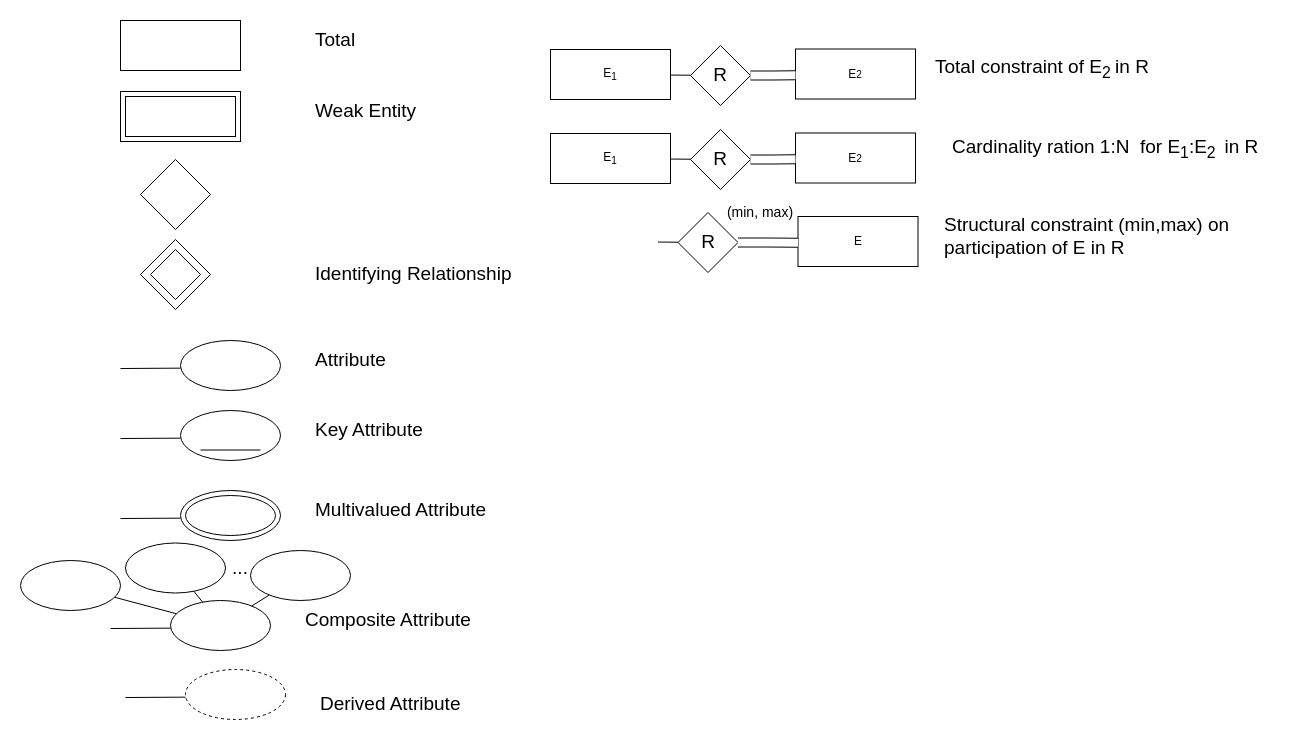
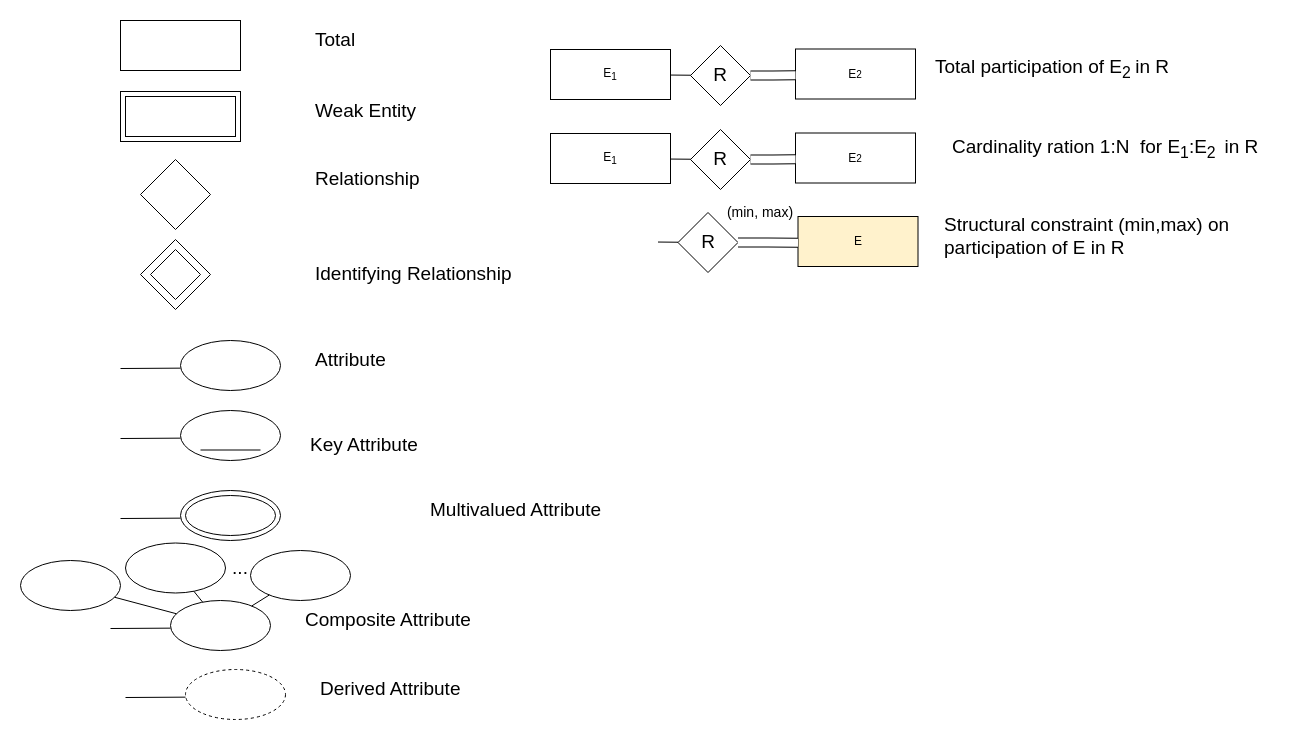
(1059, 70) -> (1063, 70)
none -> (354, 180)
(858, 242) -> (858, 242)
(404, 431) -> (399, 446)
(439, 511) -> (554, 511)
(410, 705) -> (410, 690)
